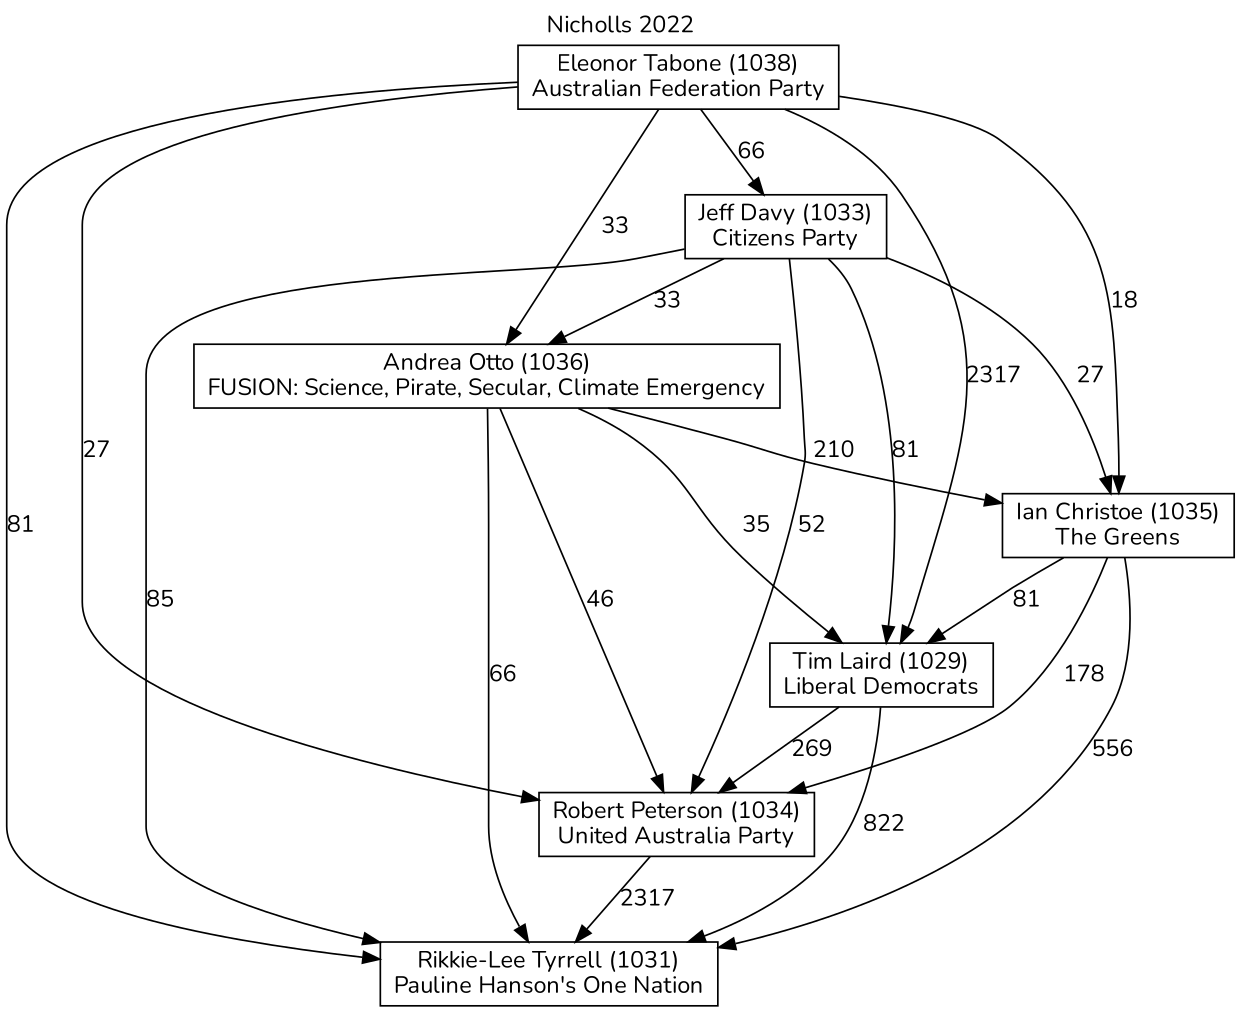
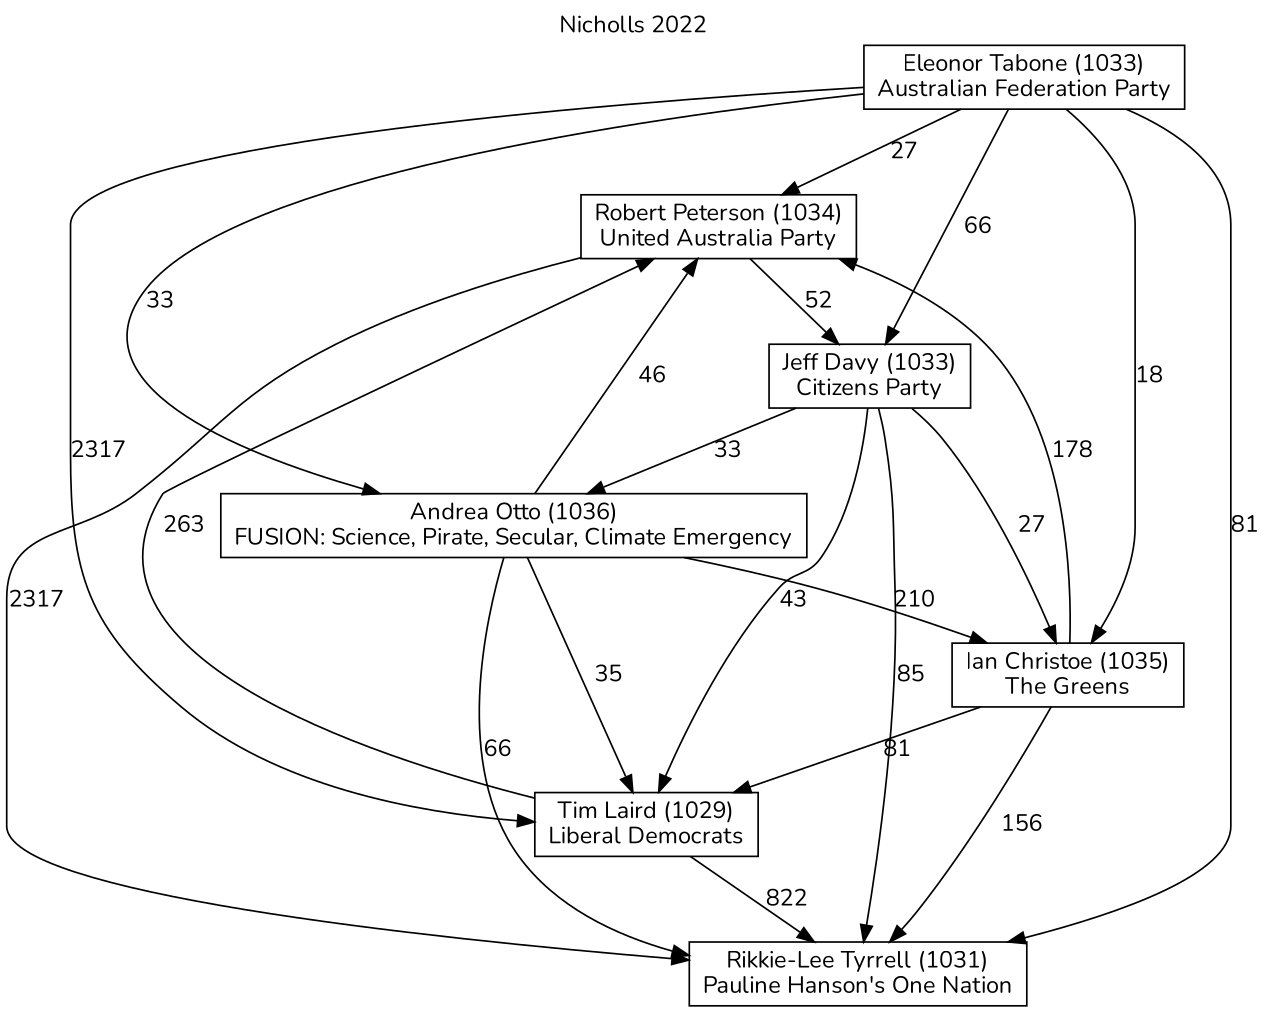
(678, 77) -> (1024, 77)
(906, 451) -> (793, 600)
(791, 525) -> (788, 296)
(812, 750) -> (184, 526)
(1112, 750) -> (1022, 824)
